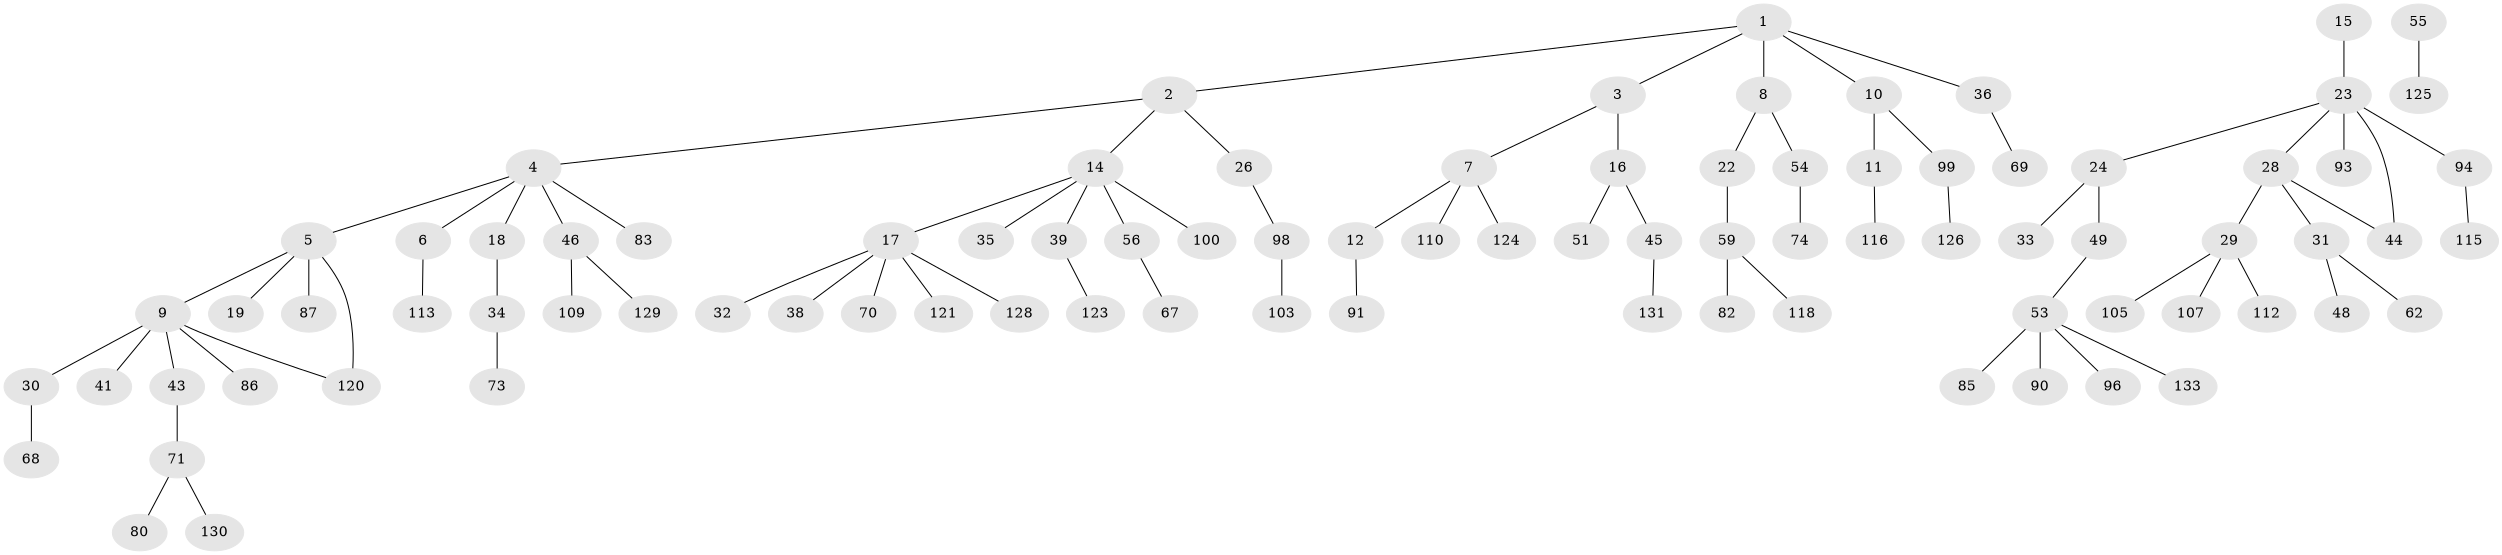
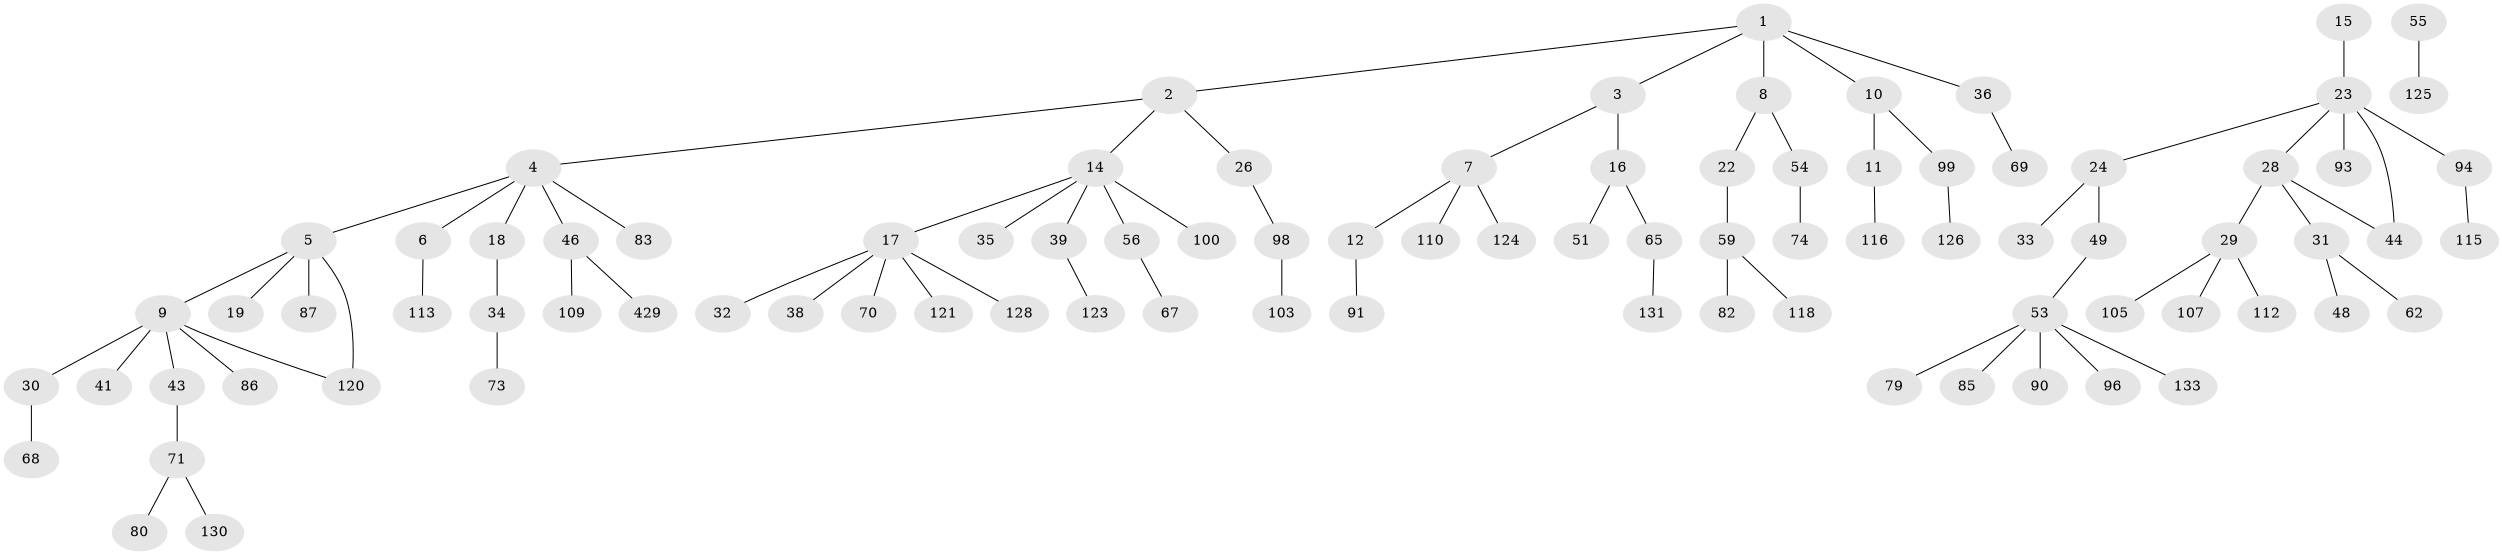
(1654, 241) -> (1654, 241)
(648, 314) -> (648, 314)
none -> (1894, 387)
